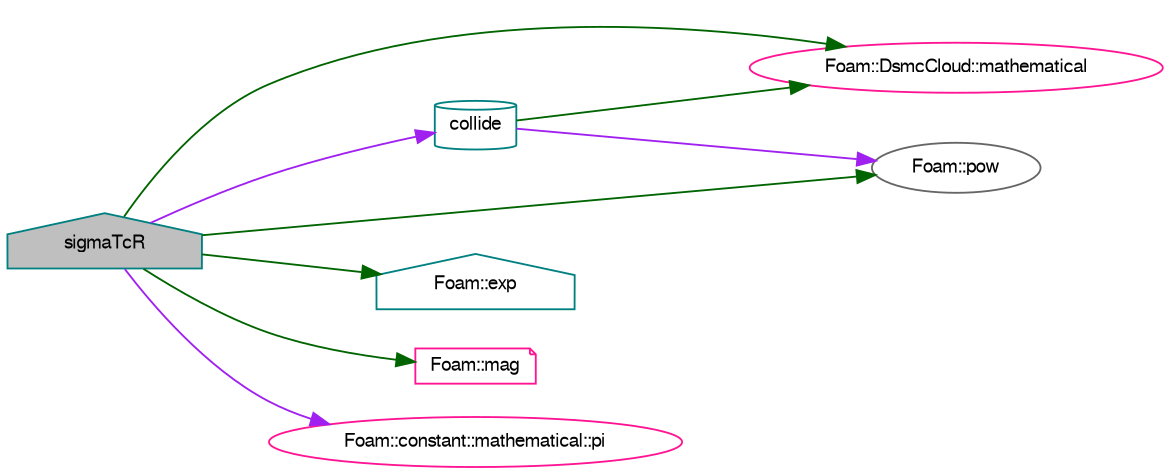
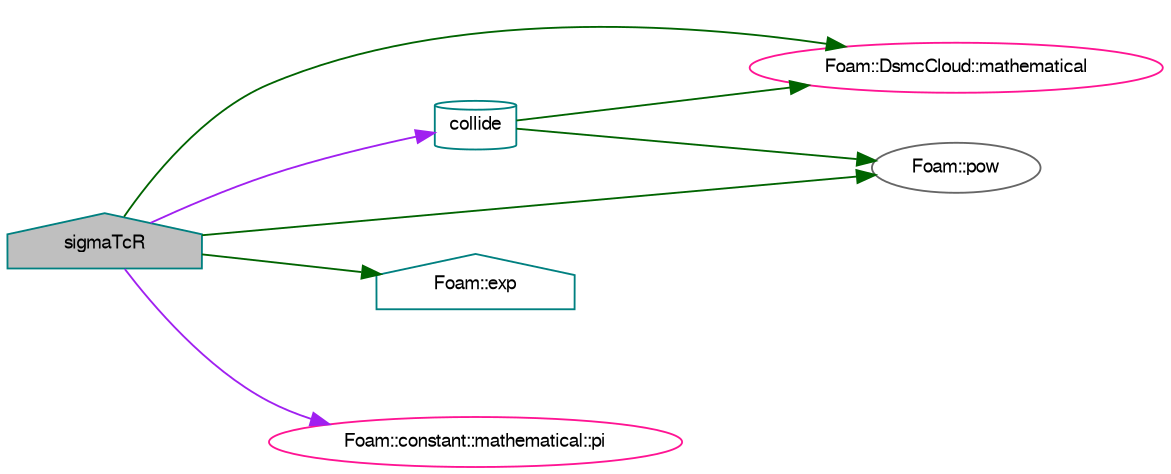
(687, 144) -> (687, 144)
(476, 366) -> none
